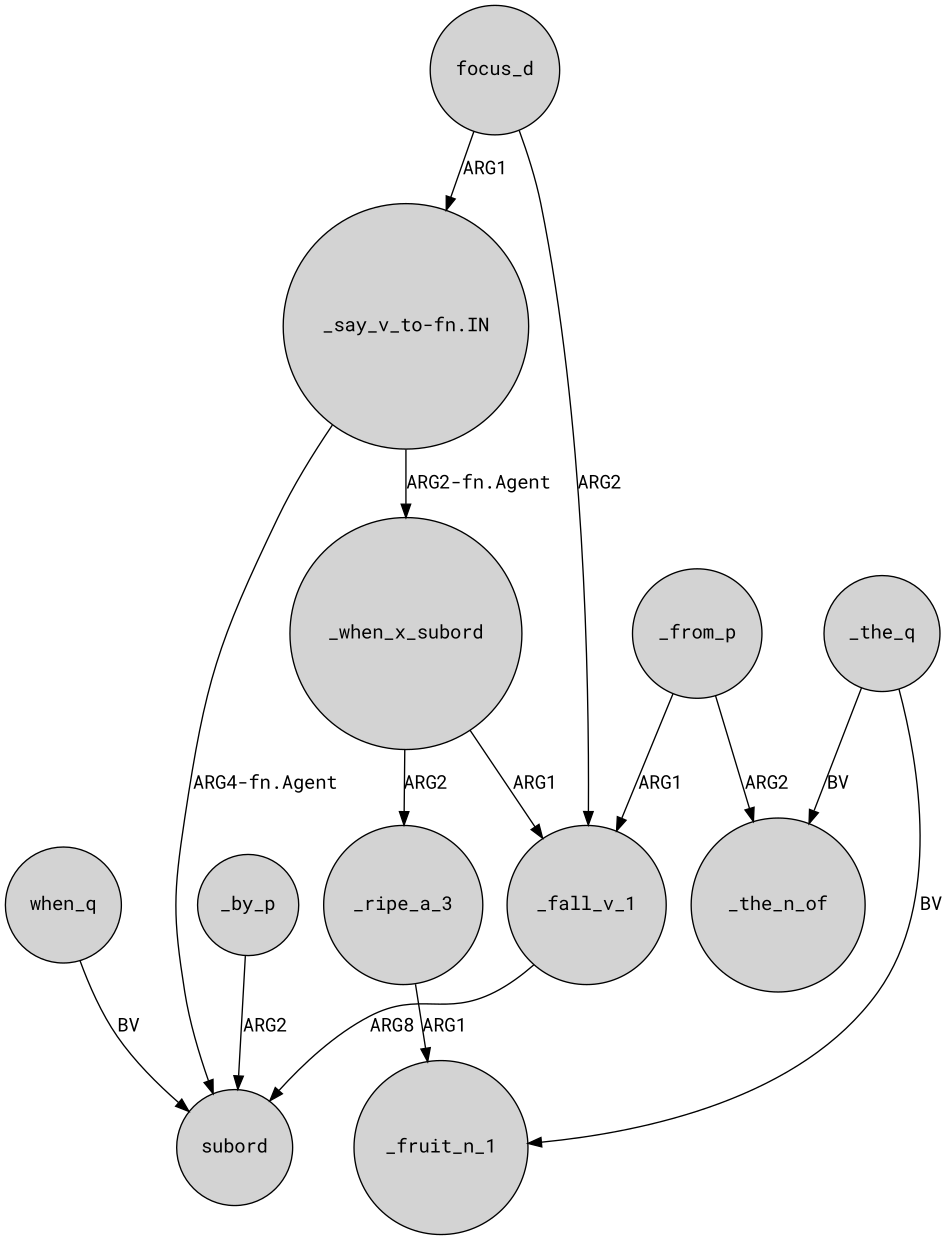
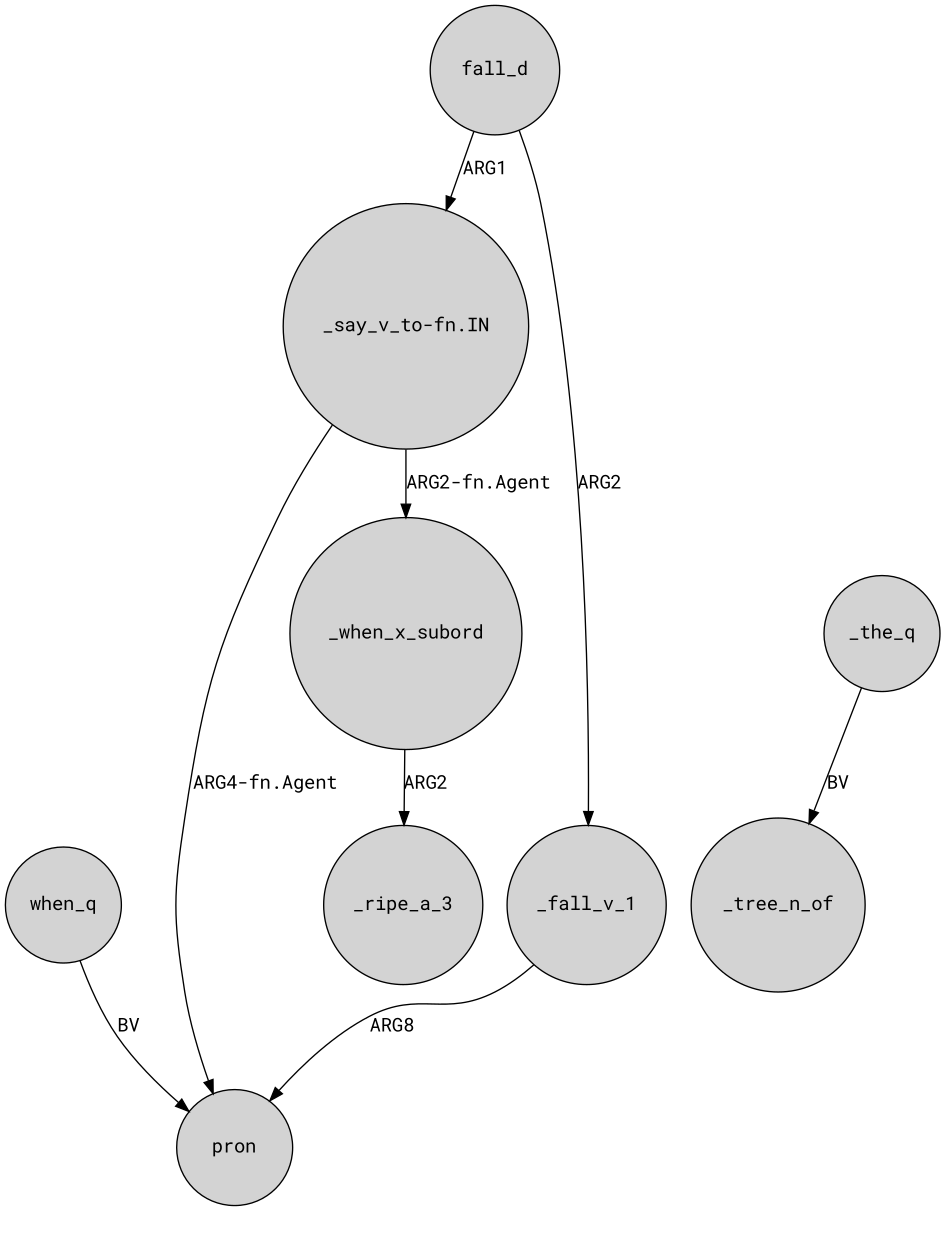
(495, 70) -> (495, 70)
(697, 634) -> none
(502, 778) -> none
(248, 905) -> none
(778, 905) -> (778, 905)
(235, 1148) -> (235, 1148)
(441, 1148) -> none
